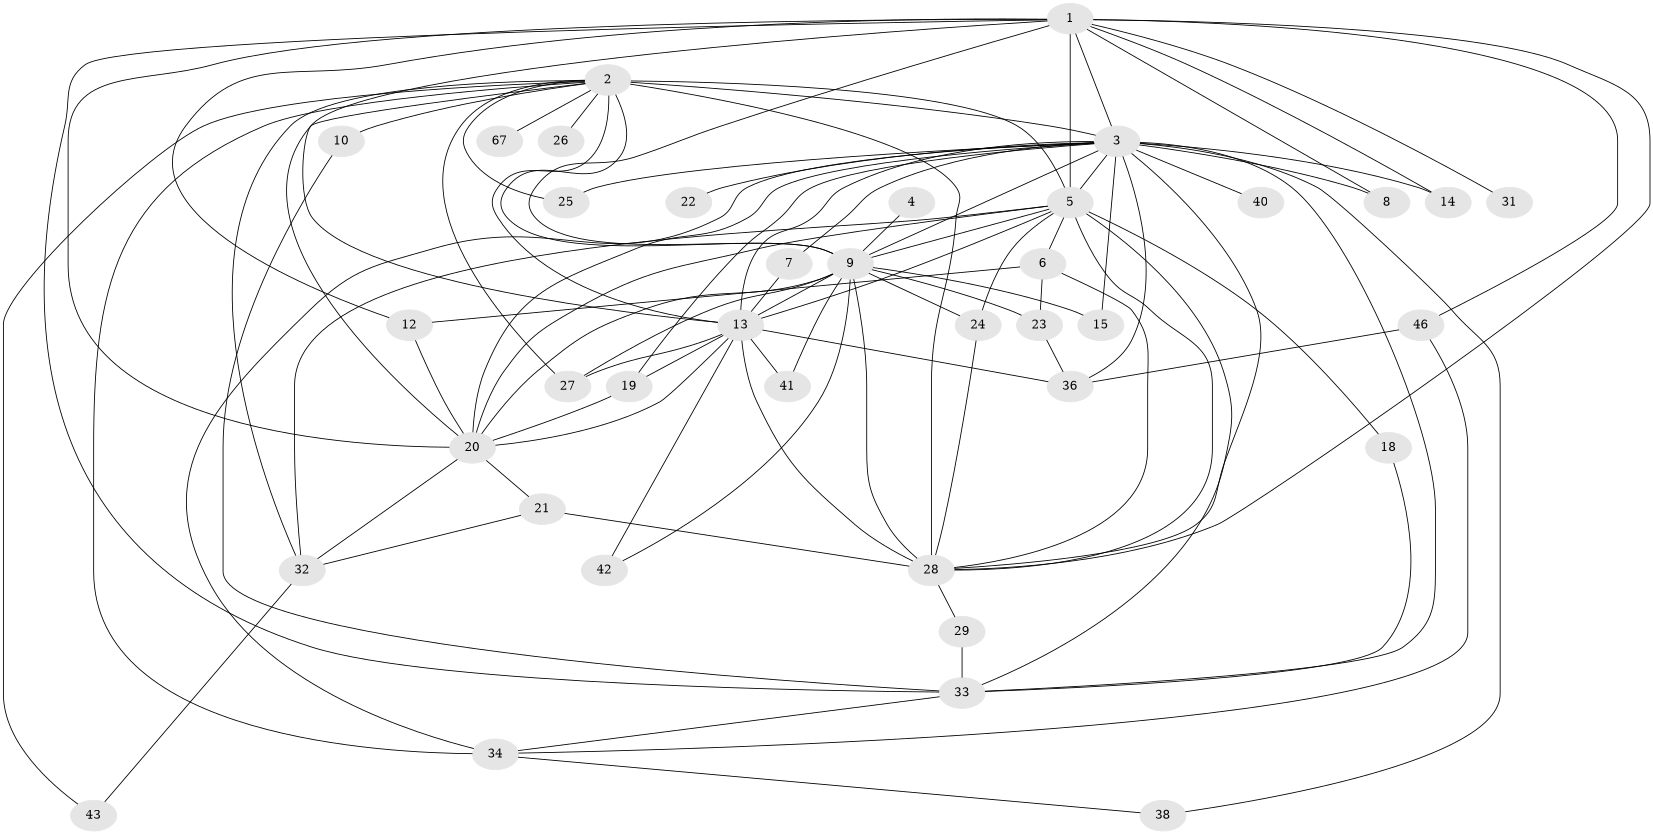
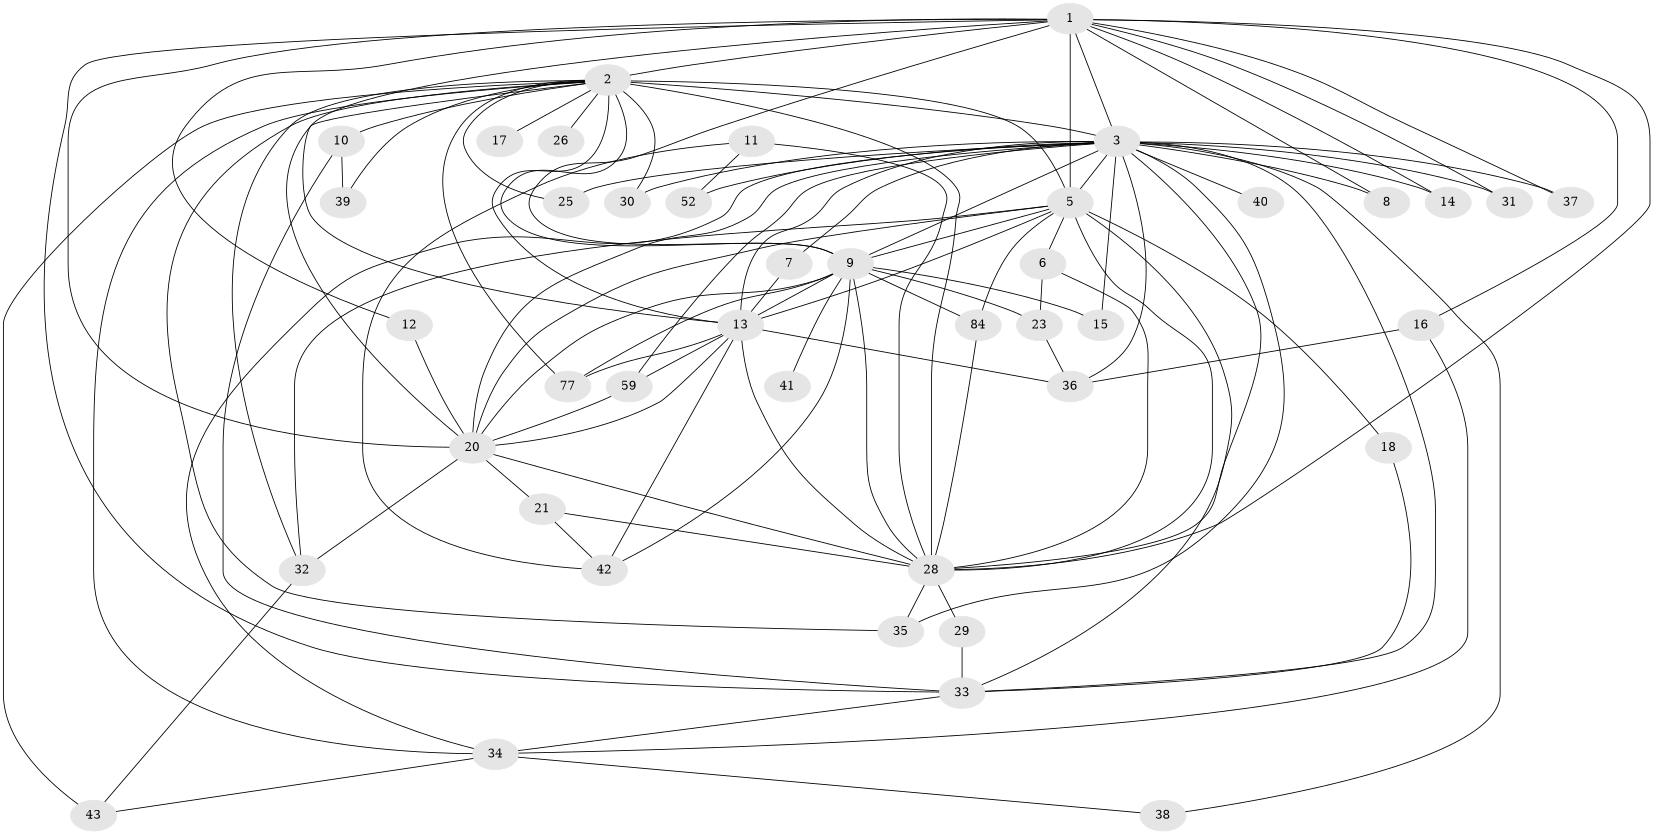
none -> (838, 46)
(500, 141) -> (500, 141)
none -> (752, 141)
none -> (1318, 156)
none -> (343, 203)
none -> (627, 203)
(689, 203) -> (689, 203)
(912, 203) -> none
none -> (1571, 203)
(829, 285) -> none
(978, 325) -> (978, 325)
(1421, 325) -> (1421, 325)
(764, 356) -> none
(568, 387) -> (568, 387)
(629, 387) -> (629, 387)
none -> (691, 508)
(422, 540) -> (573, 540)
none -> (901, 632)
none -> (295, 785)
